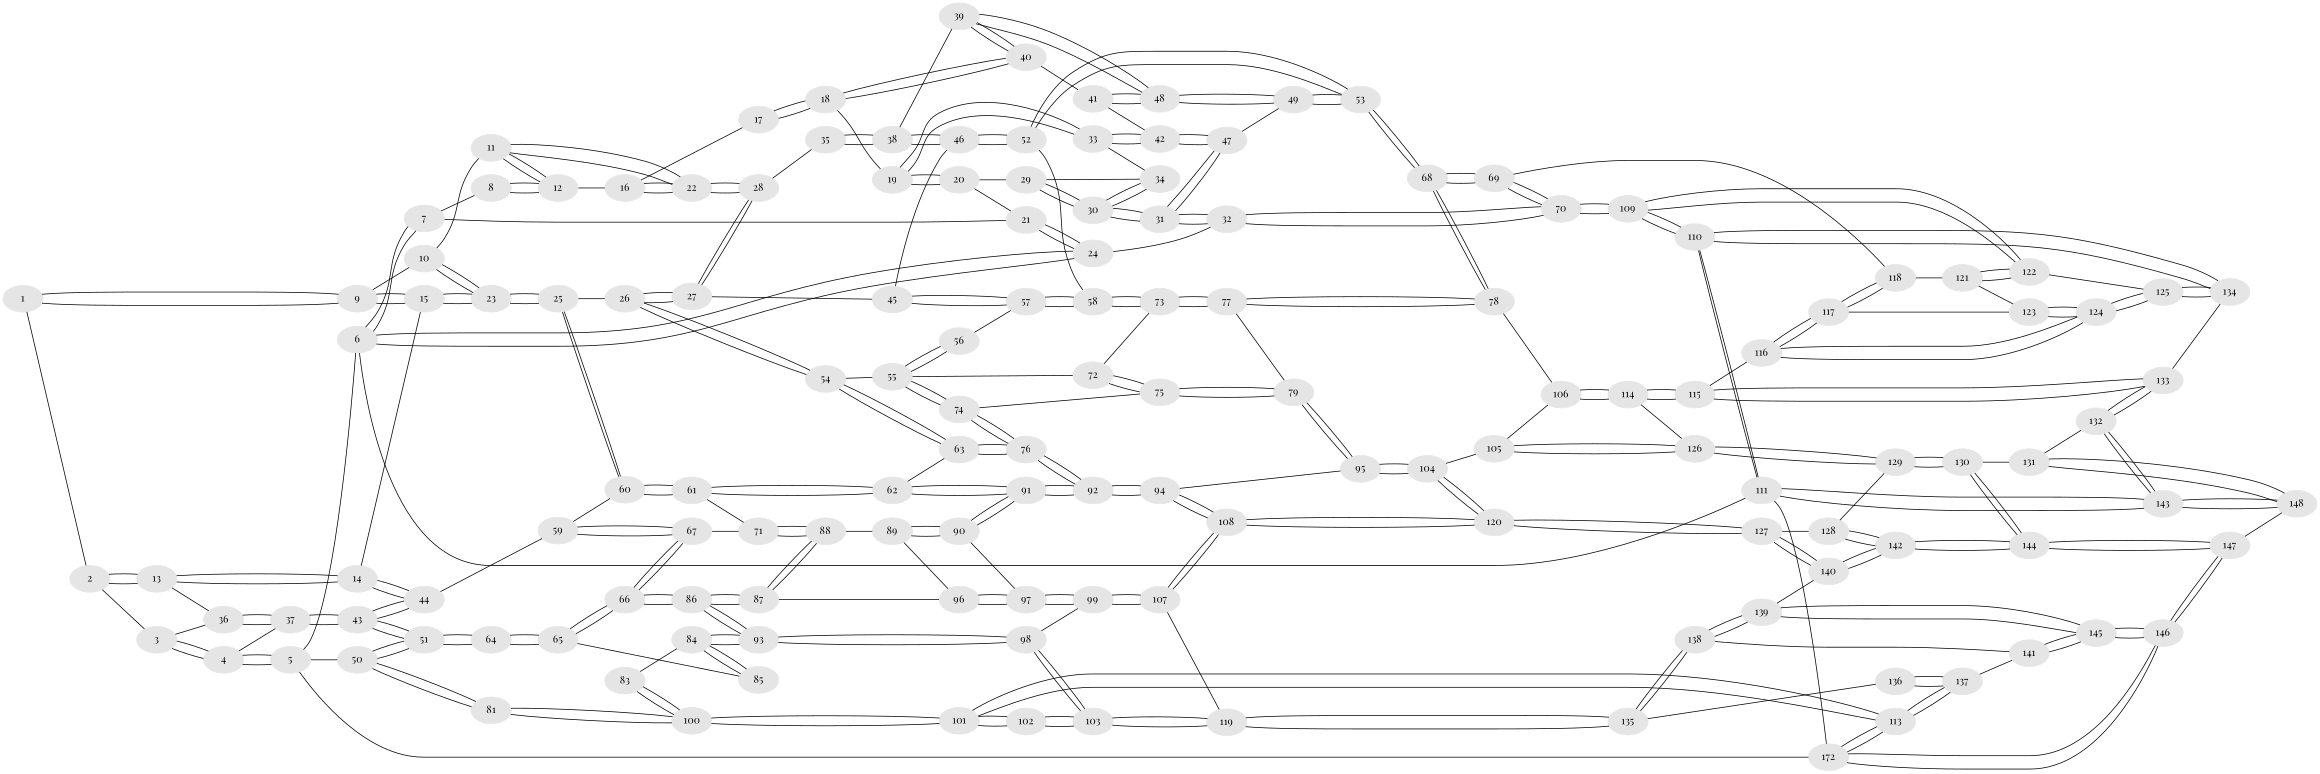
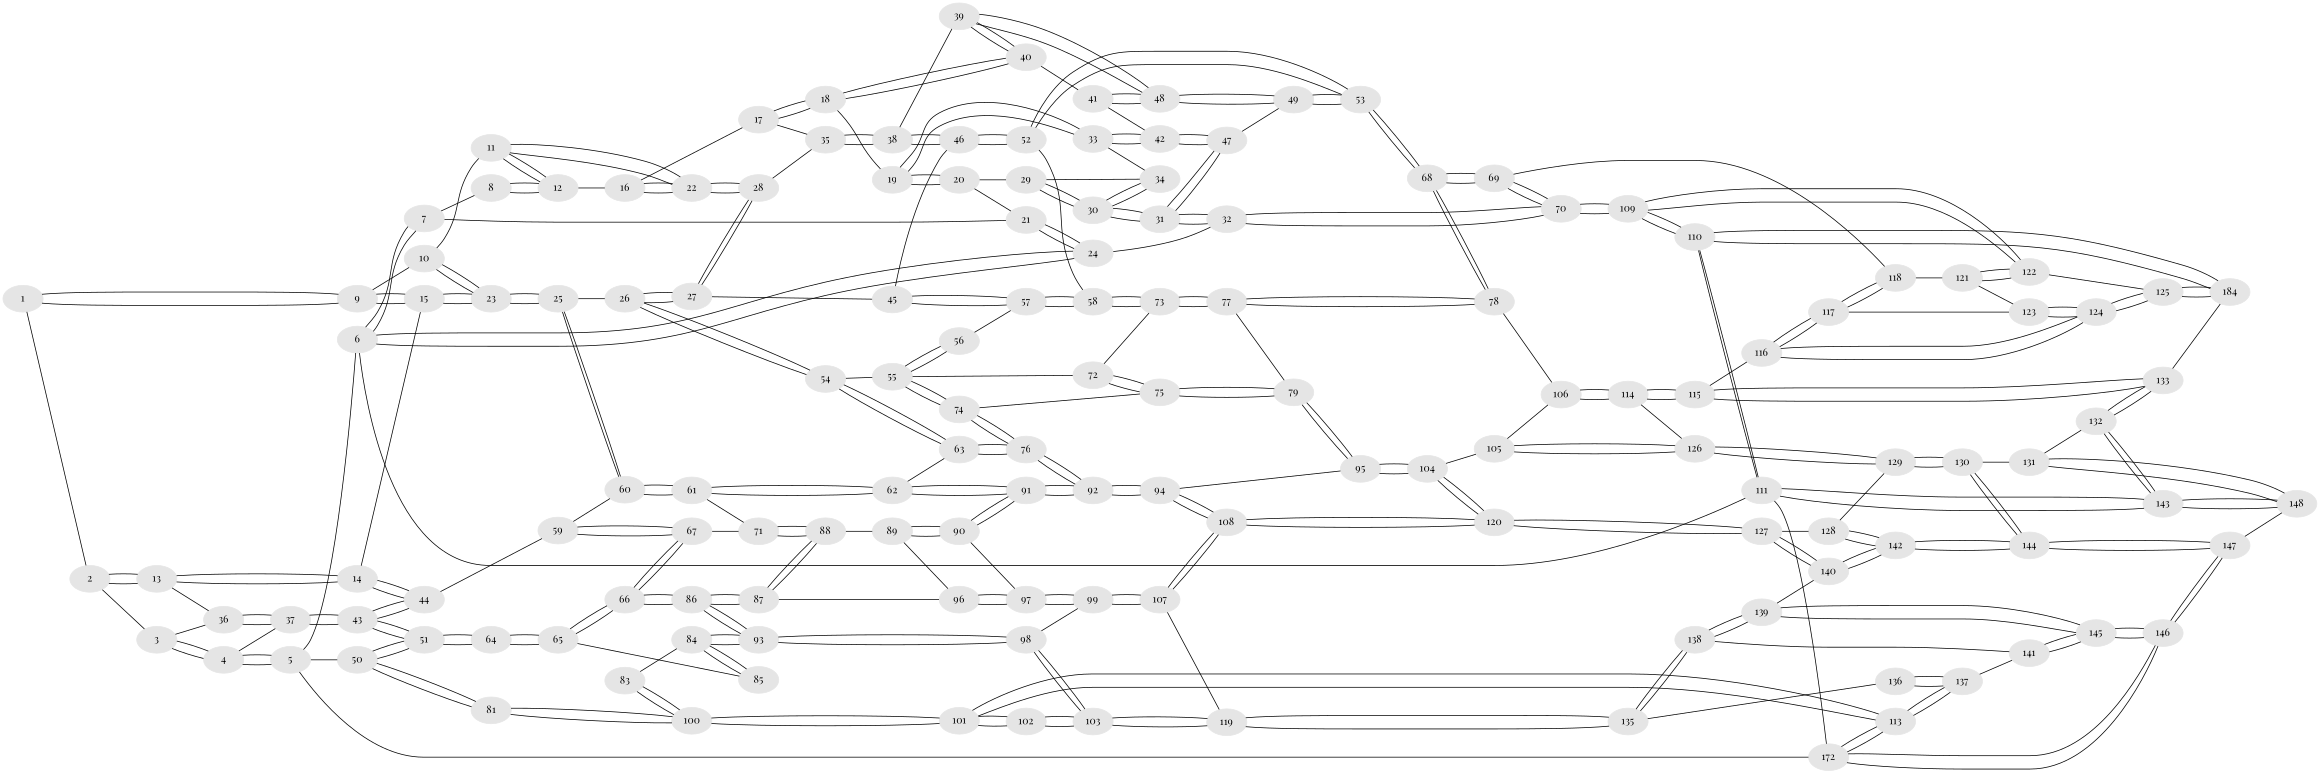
none -> (792, 130)
(2230, 292) -> (2230, 292)
